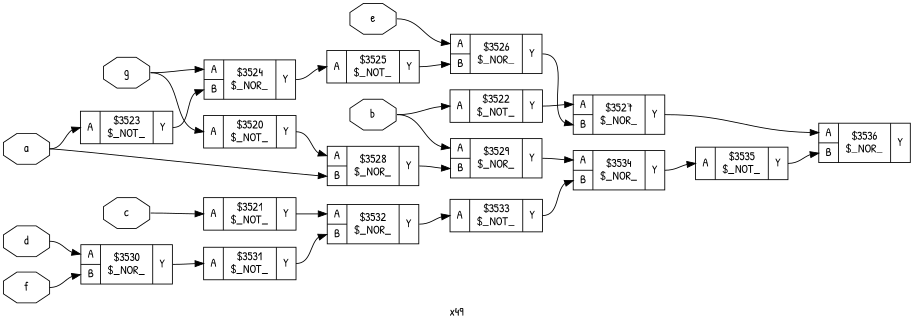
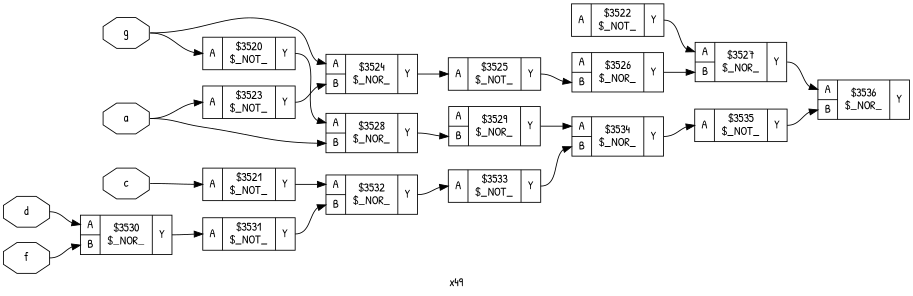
(373, 19) -> none
(373, 115) -> none
